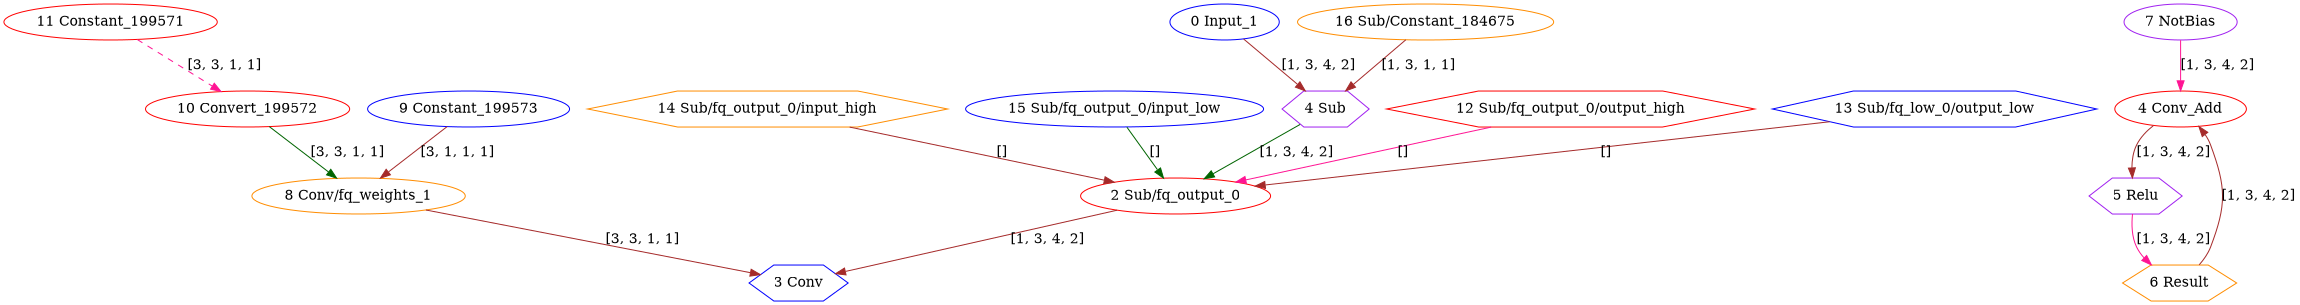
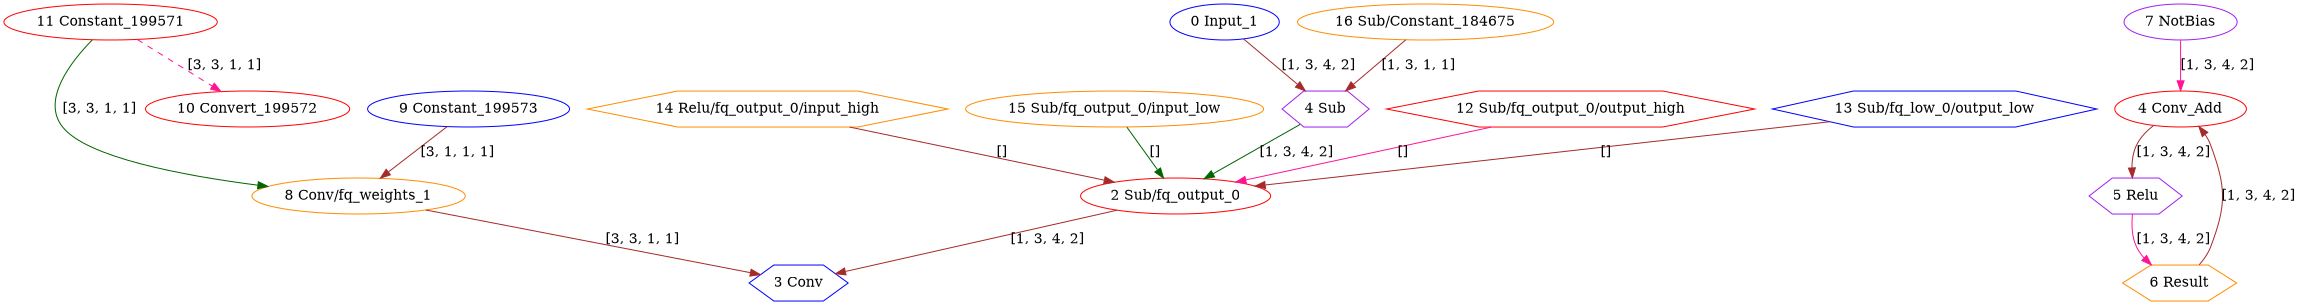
(768, 109) -> (768, 109)
(1115, 109) -> (1115, 109)
(299, 149) -> (108, 154)
